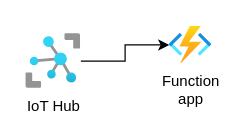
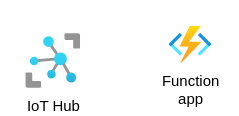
(125, 57) -> none
